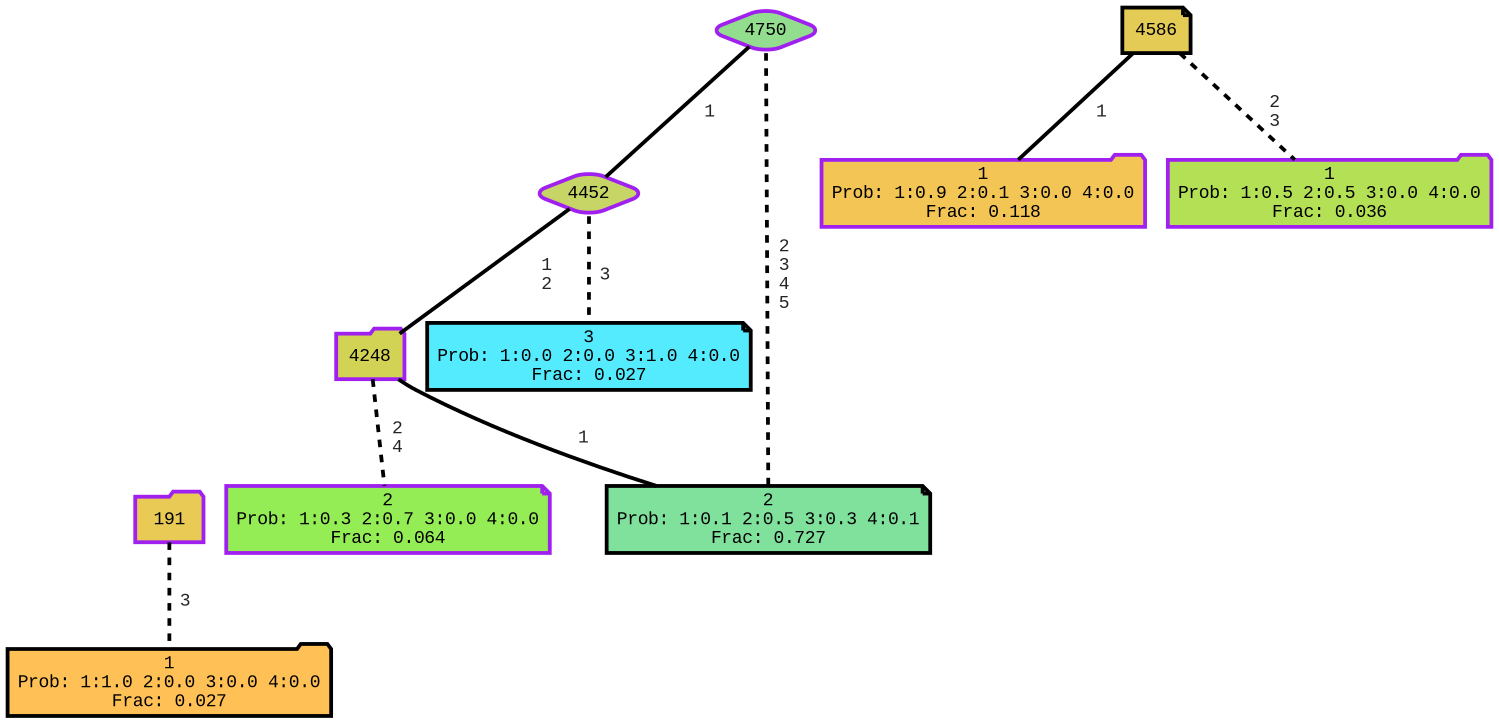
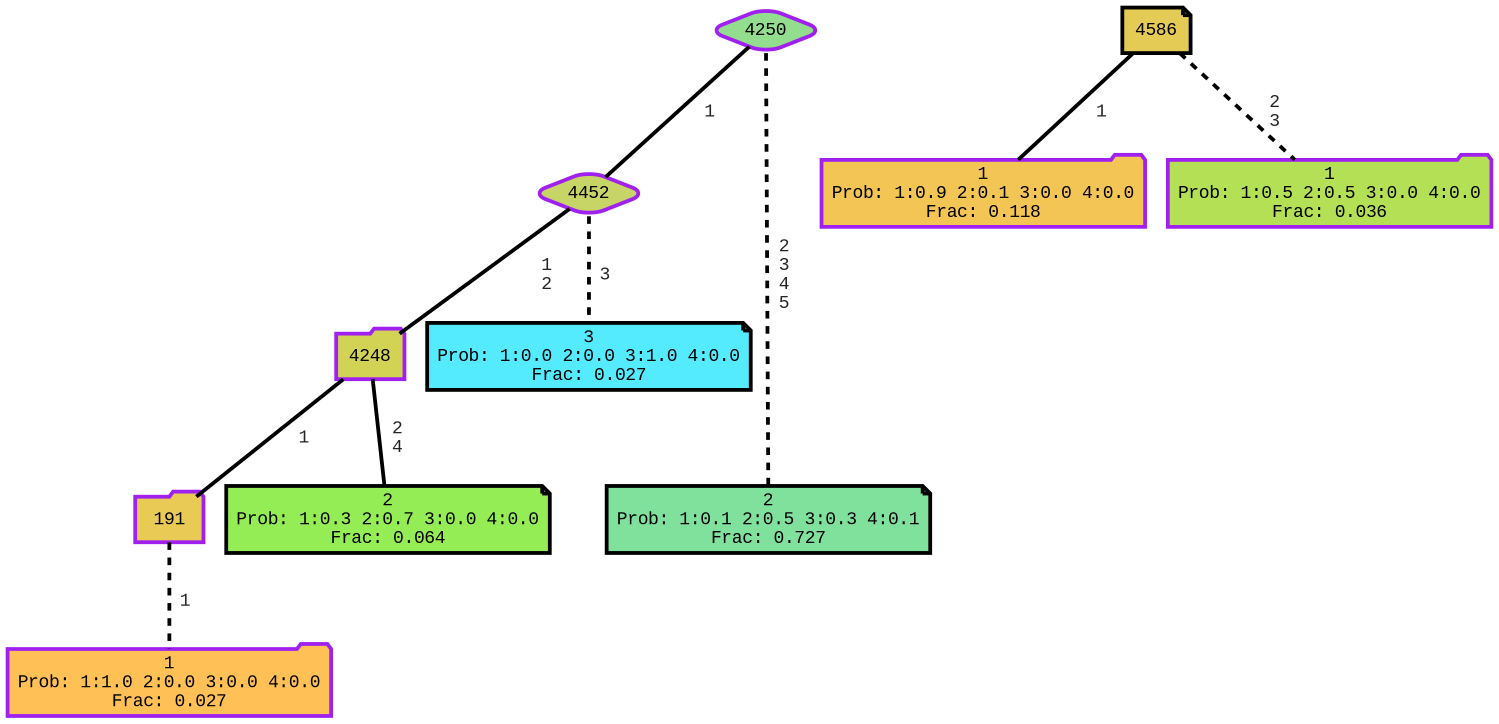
(766, 30) -> (766, 30)
(379, 433) -> (379, 433)
(525, 439) -> (270, 438)
(388, 519) -> (388, 519)
(180, 601) -> (180, 601)
(169, 682) -> (169, 682)
